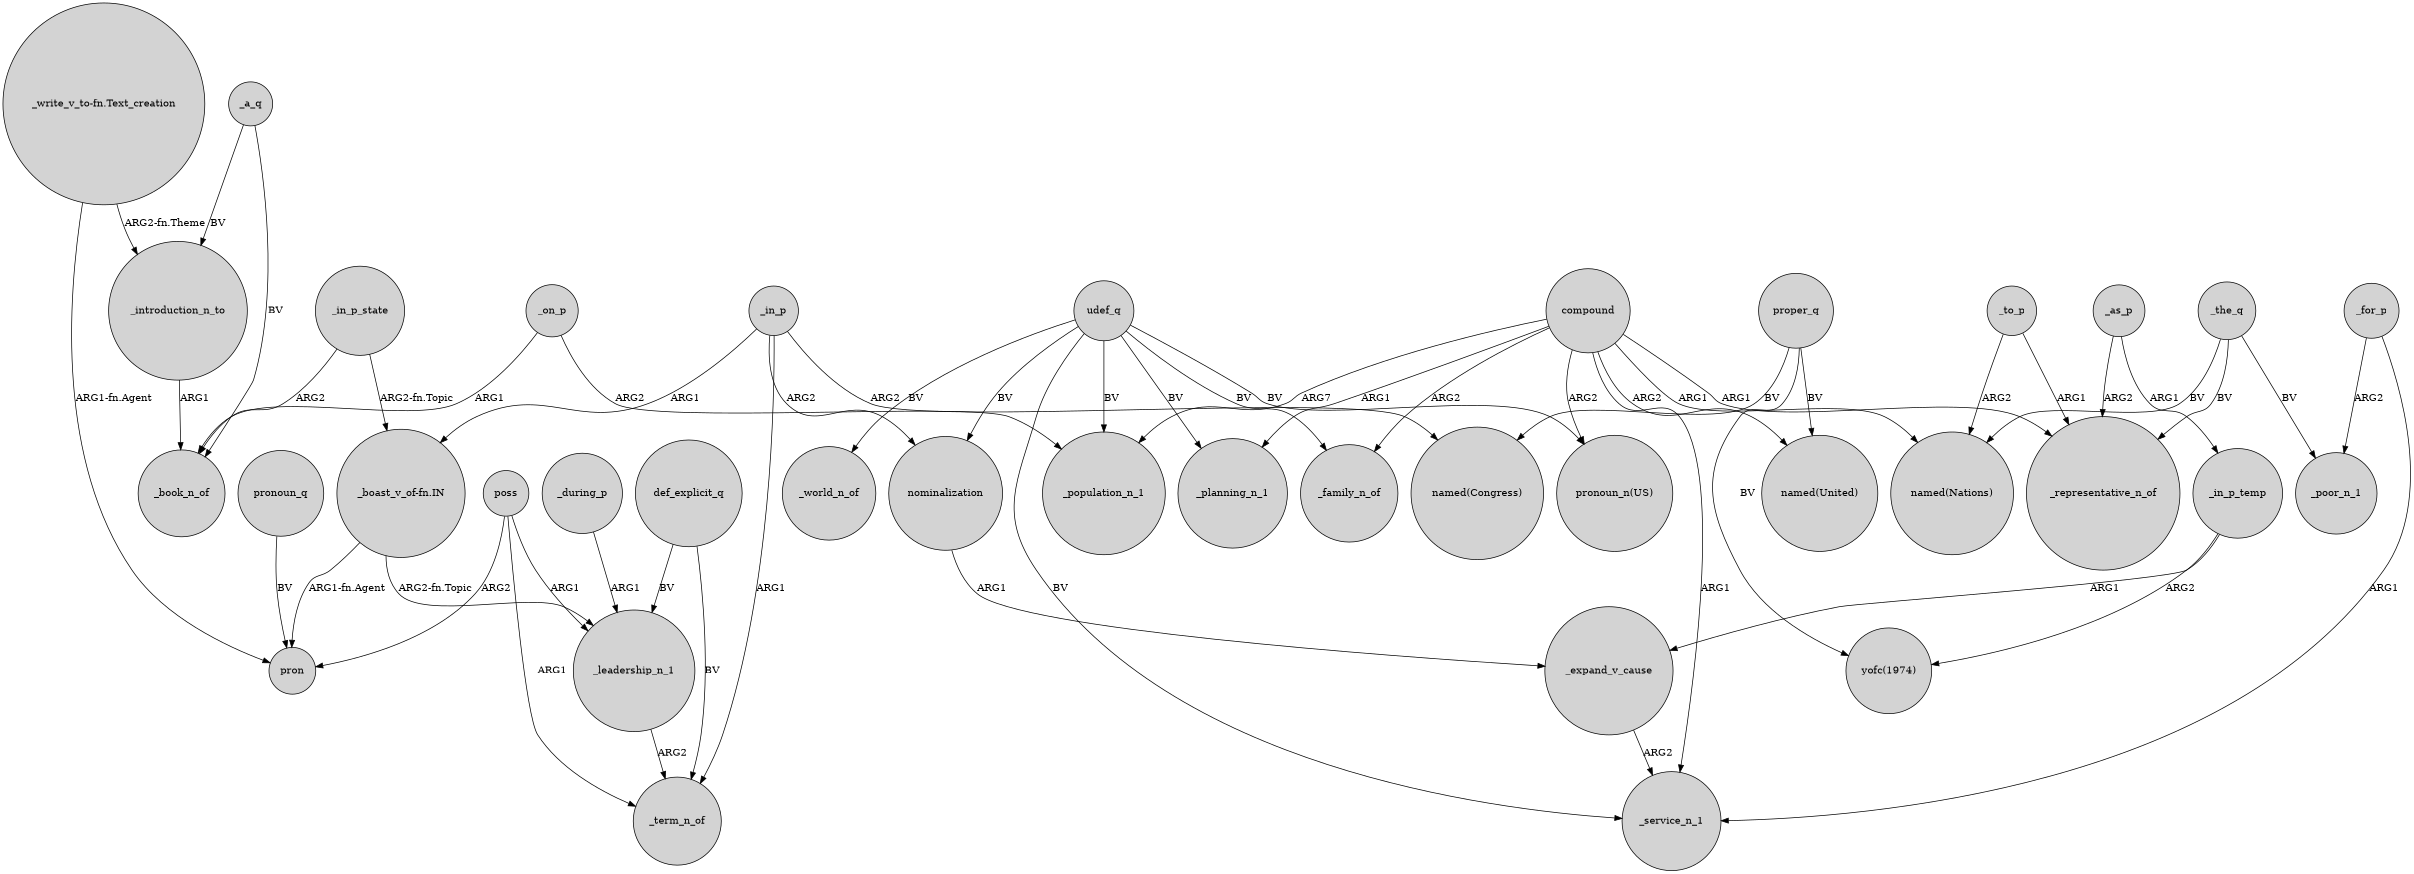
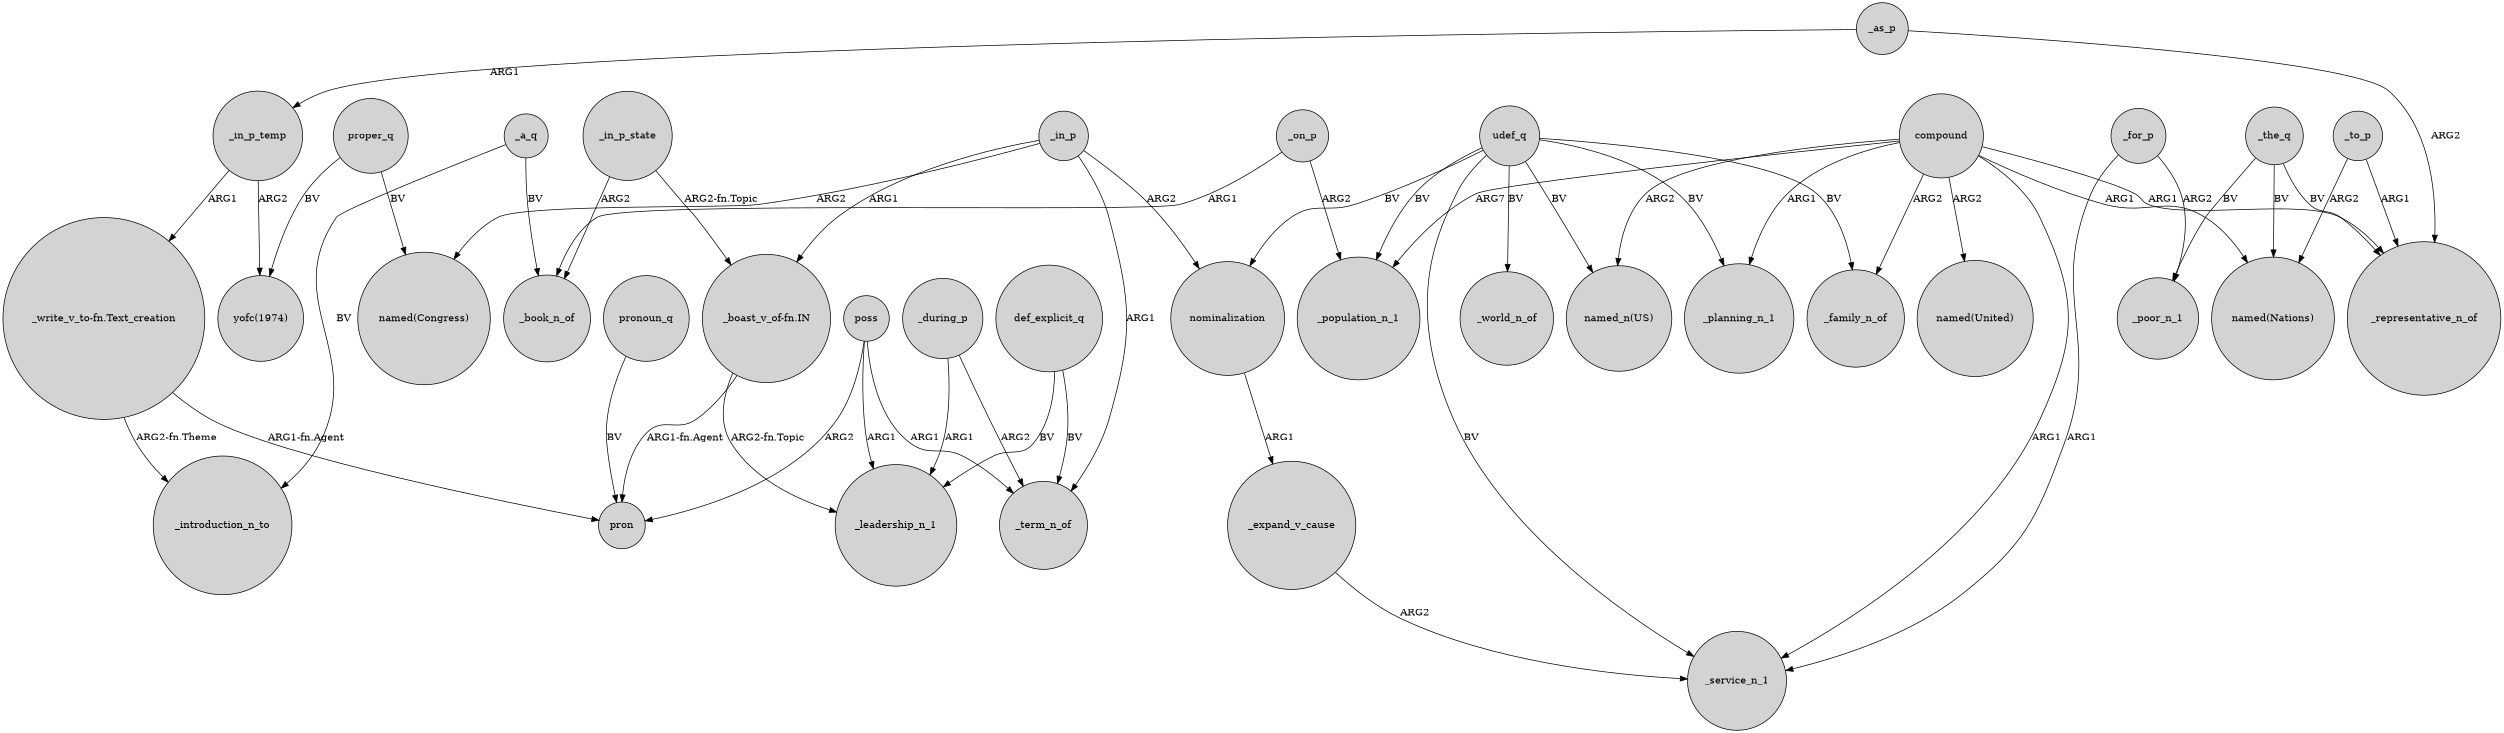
(1806, 388) -> none
(180, 411) -> none
(1615, 493) -> (1619, 318)
(1954, 596) -> (201, 203)
(657, 751) -> (989, 418)
